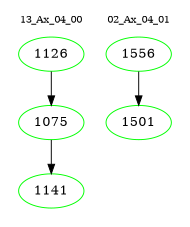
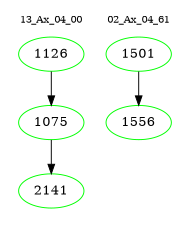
(139, 20) -> (139, 20)
(139, 84) -> (139, 84)
(51, 191) -> (51, 191)
